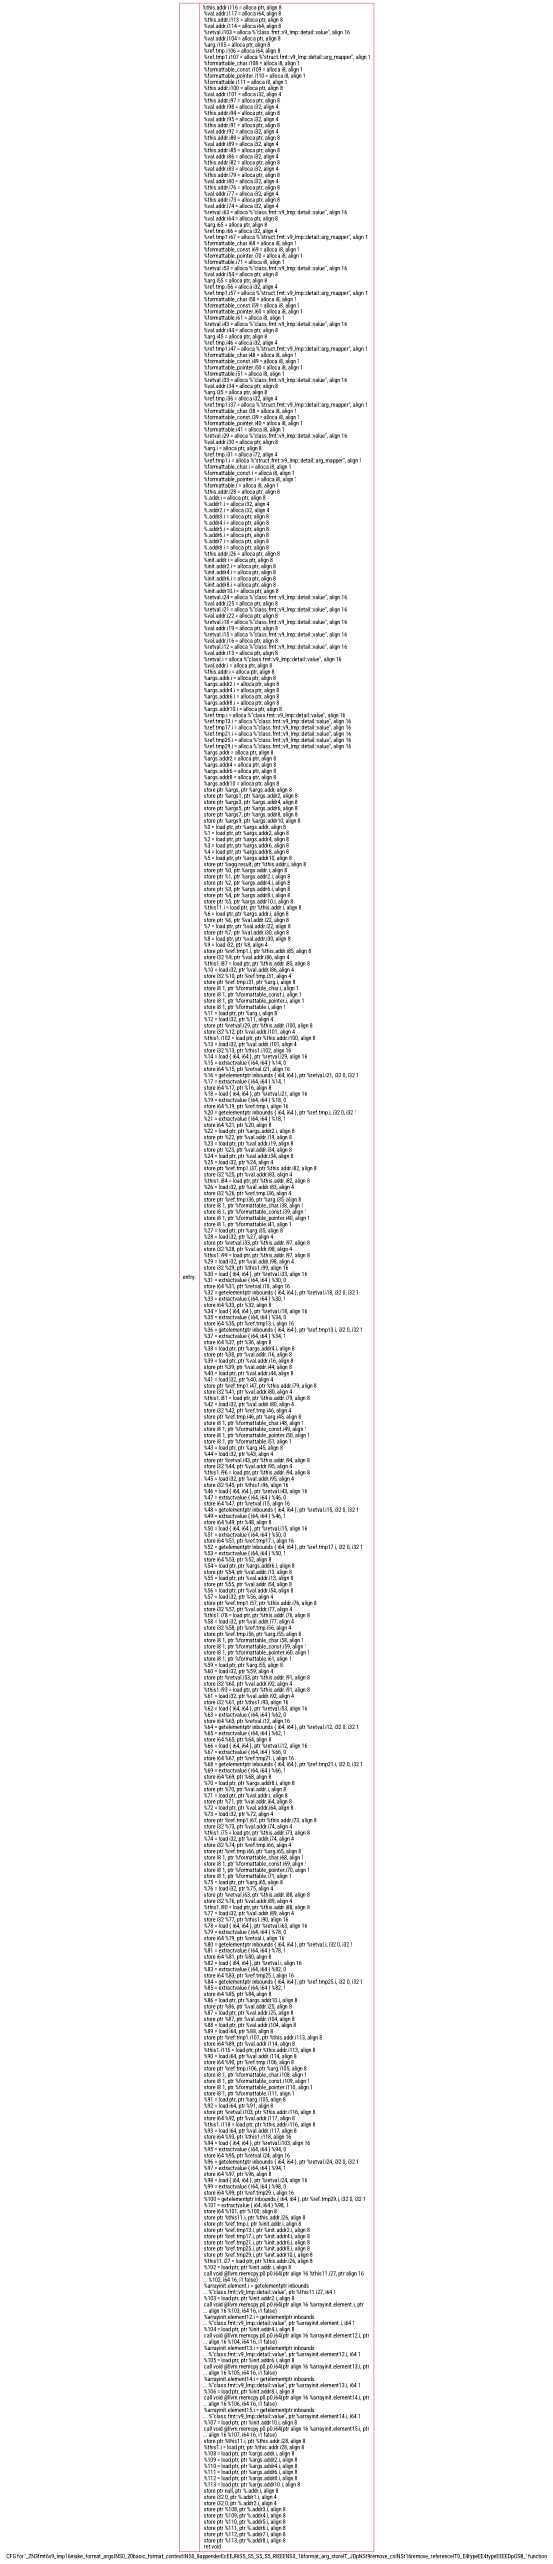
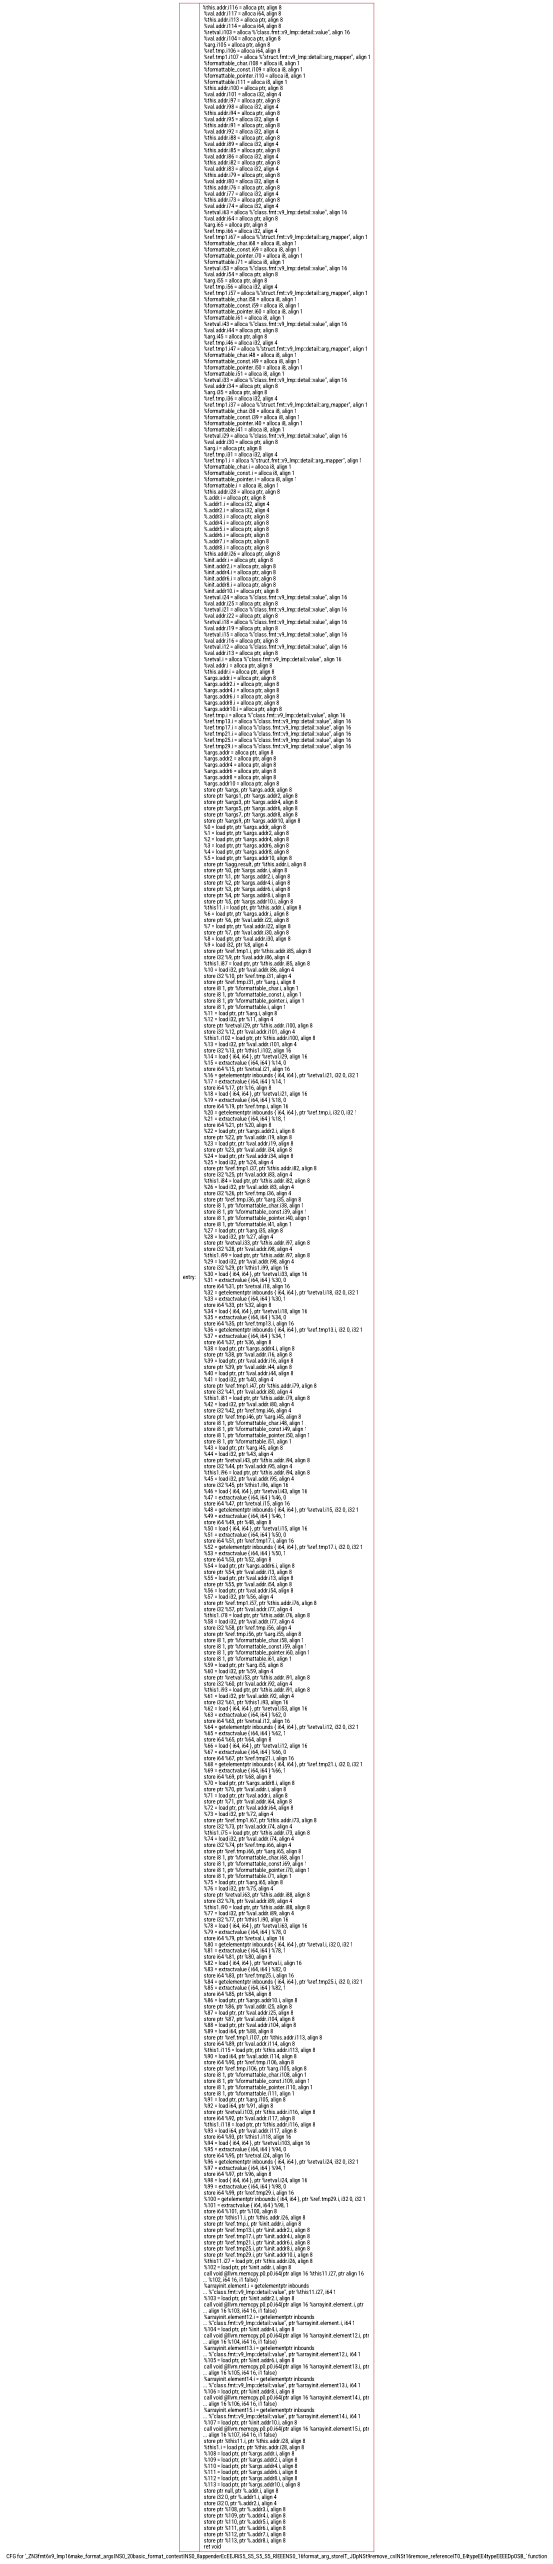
(240, 455) -> (240, 455)
